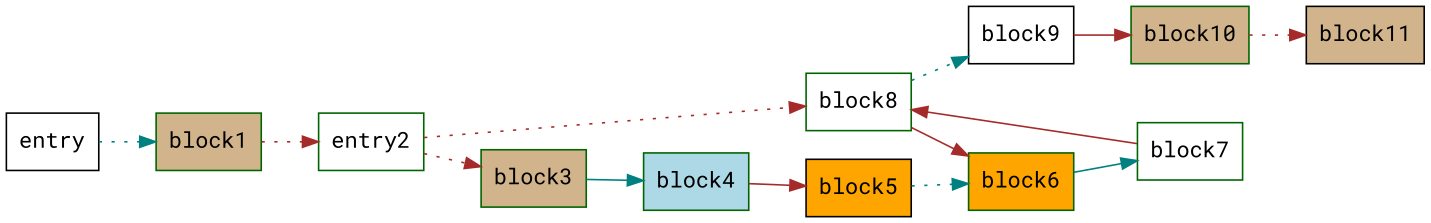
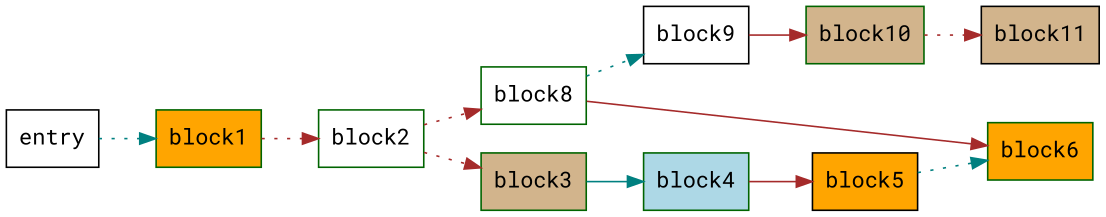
(209, 142) -> (209, 139)
(371, 142) -> (371, 139)
(1190, 151) -> none
